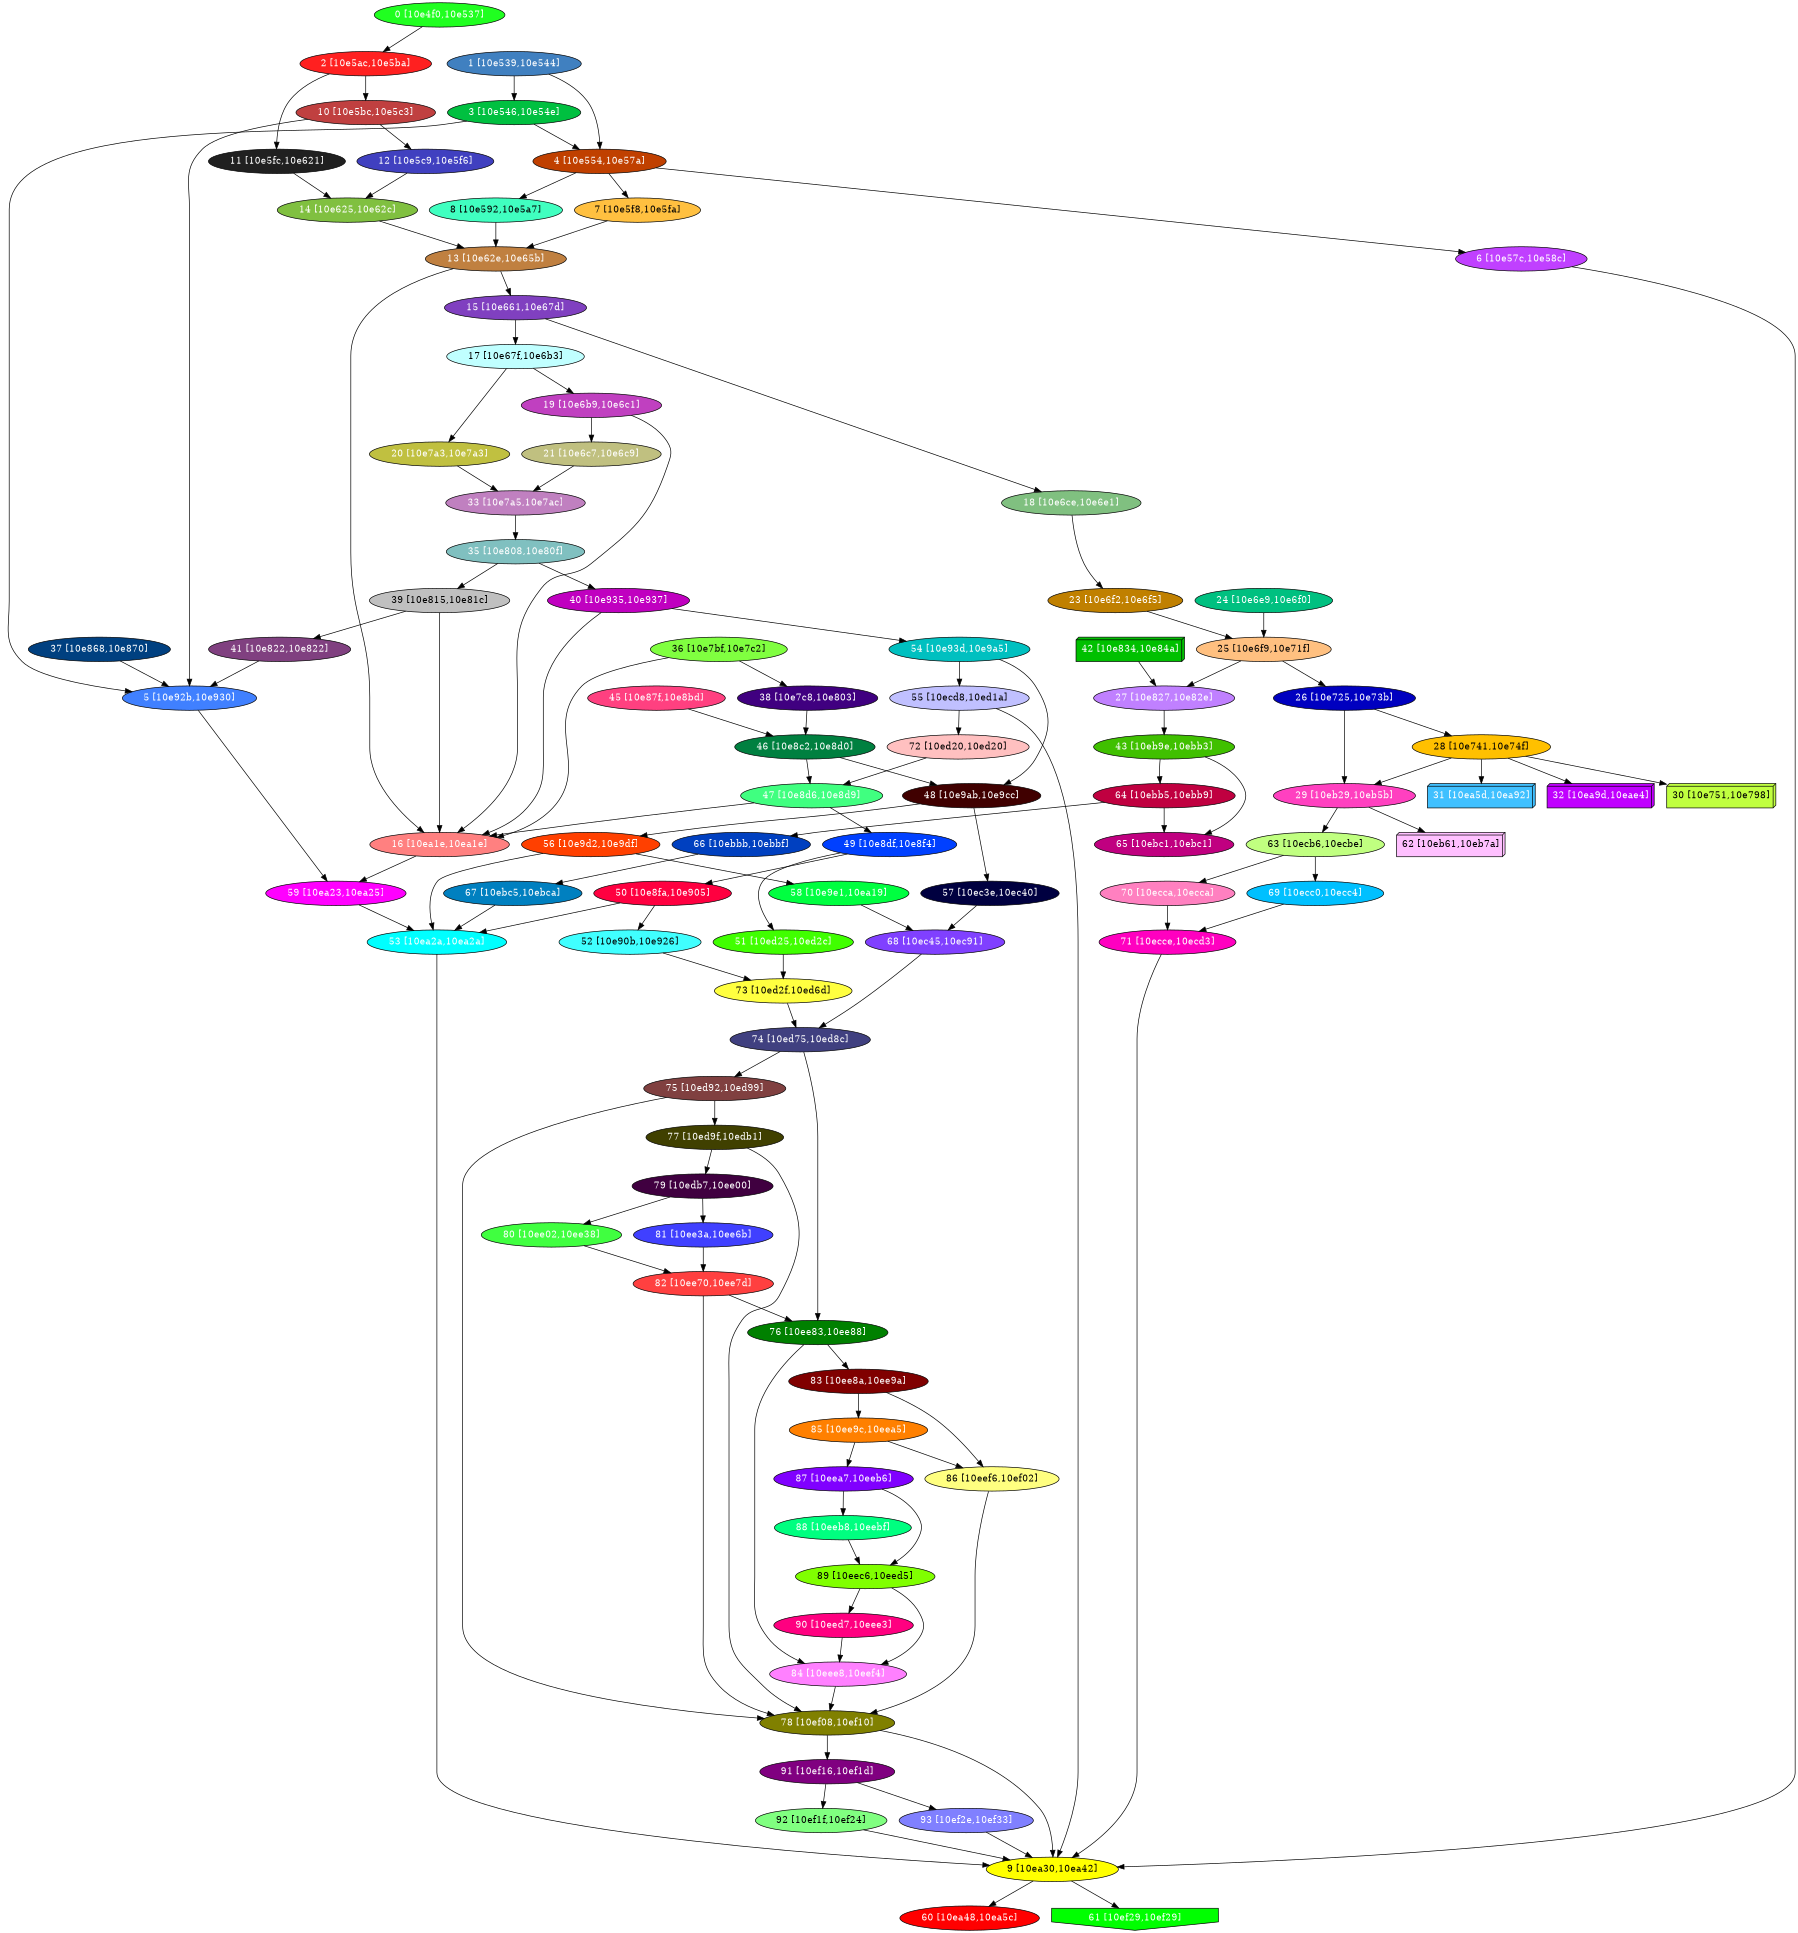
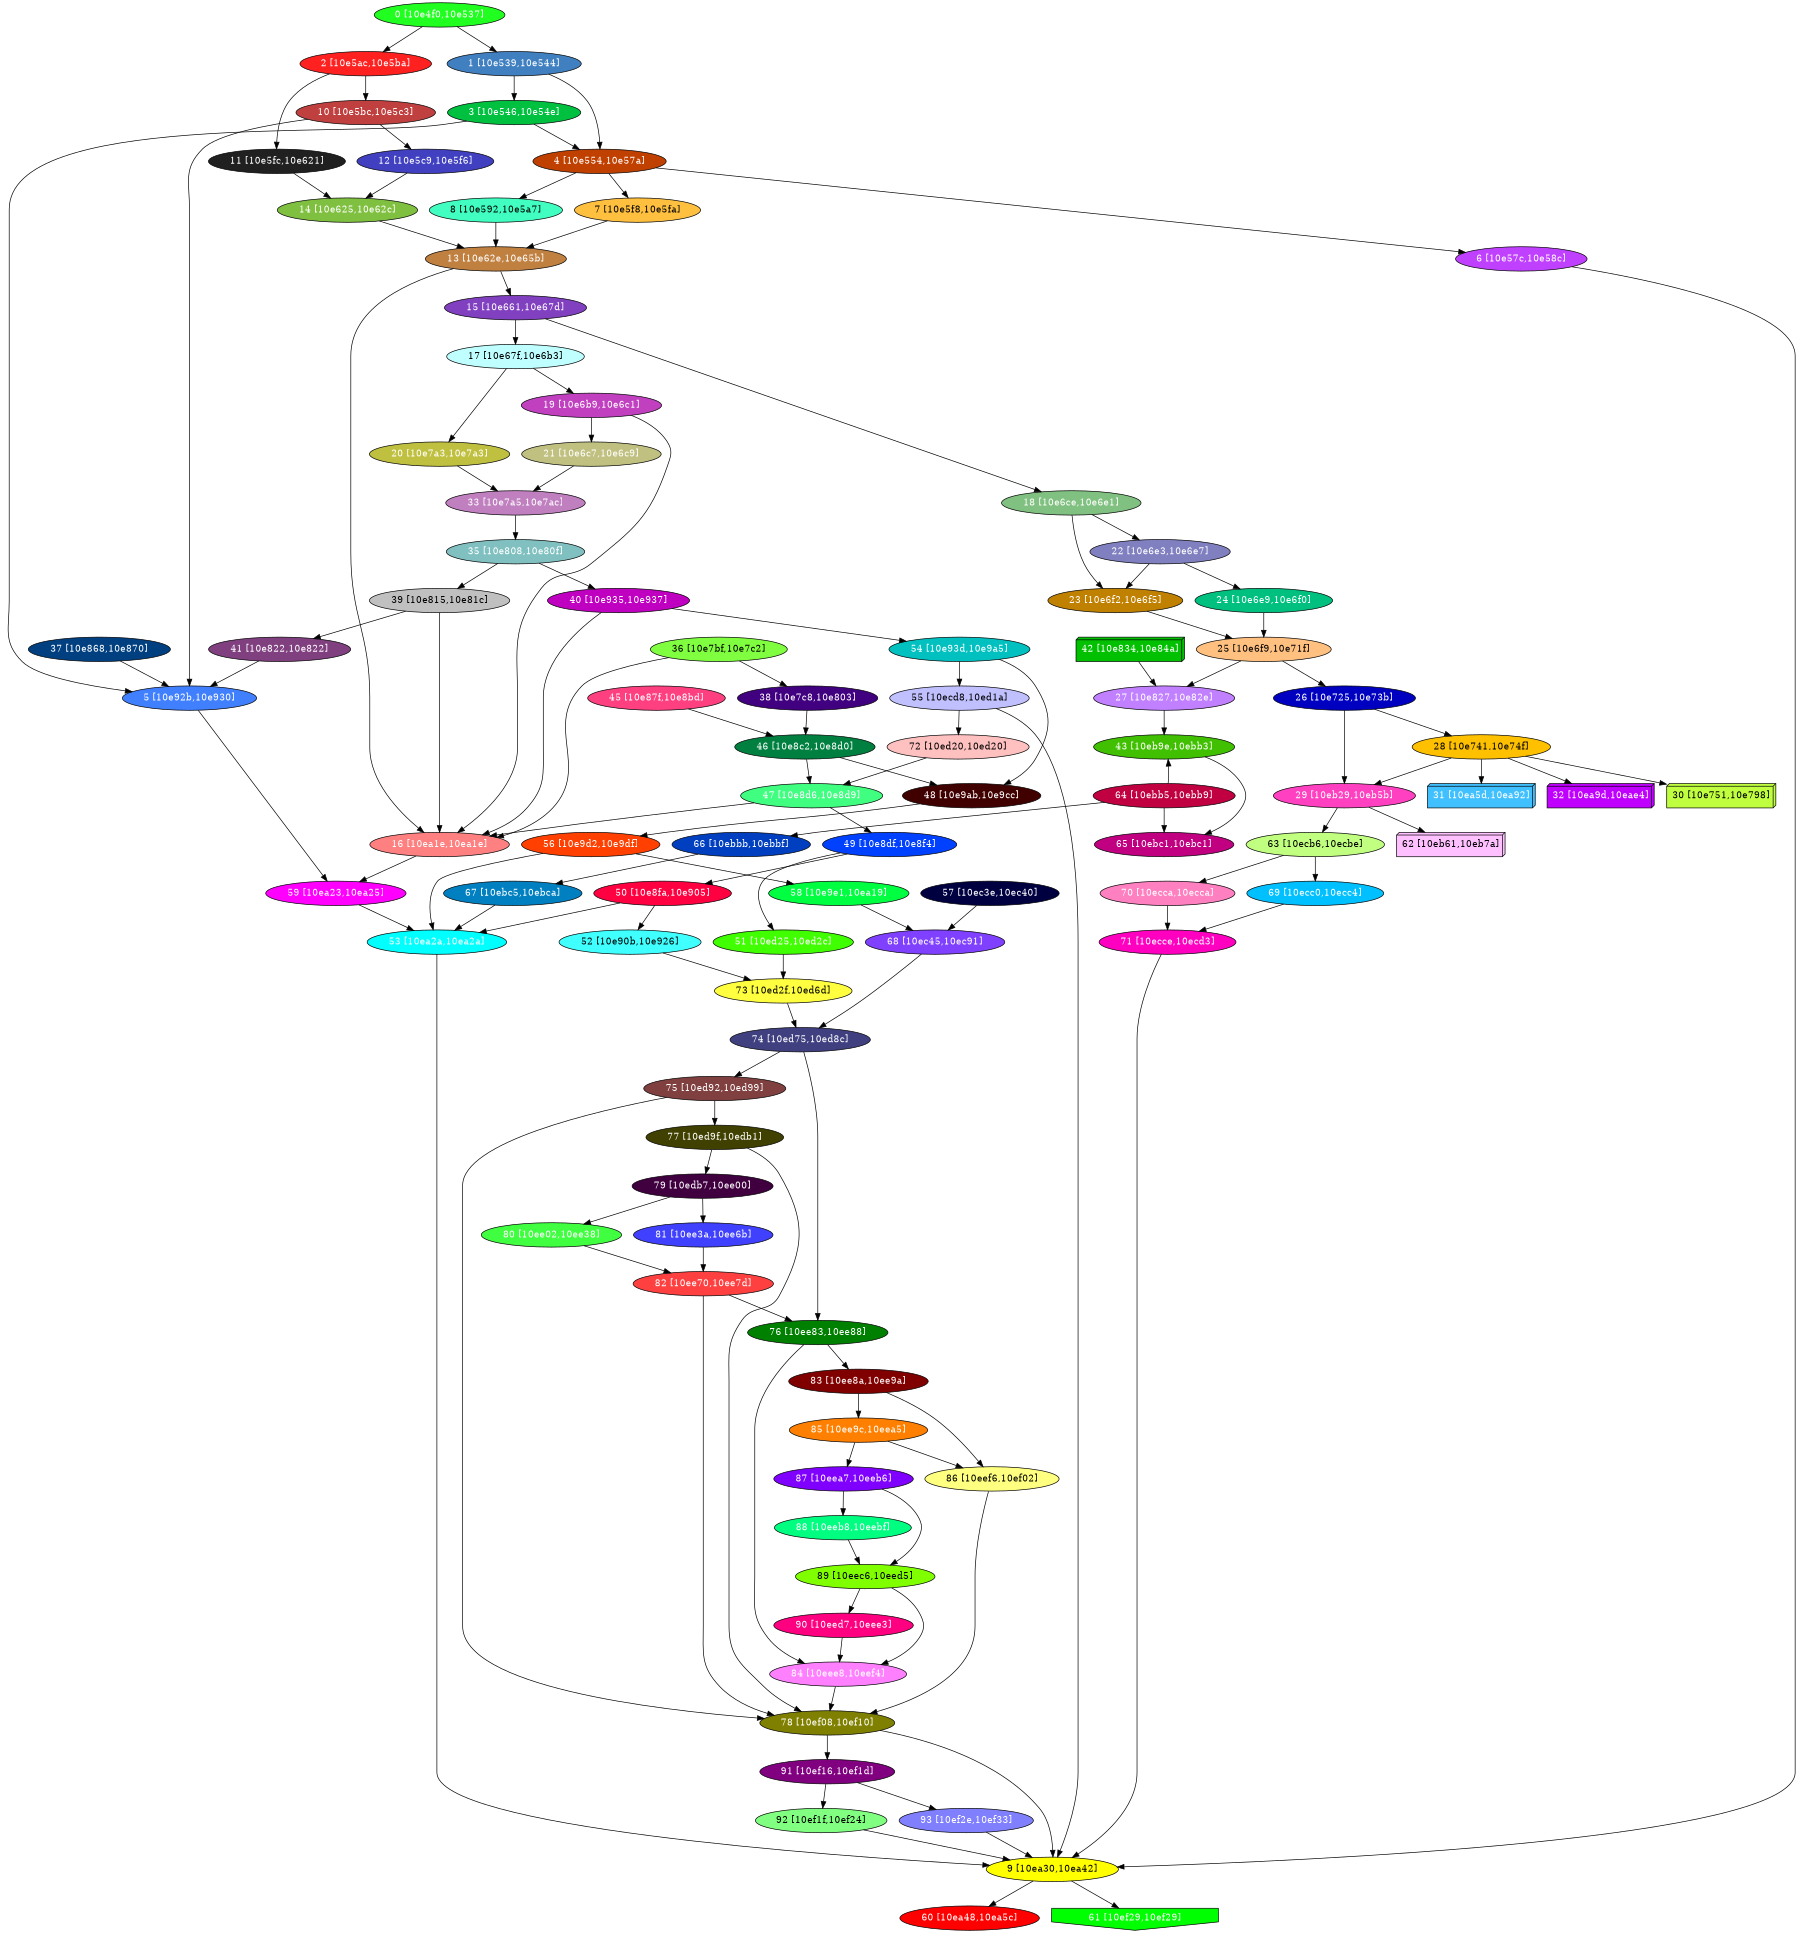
none -> (474, 37)
none -> (1160, 552)
(1160, 768) -> (1169, 775)
(980, 841) -> none
